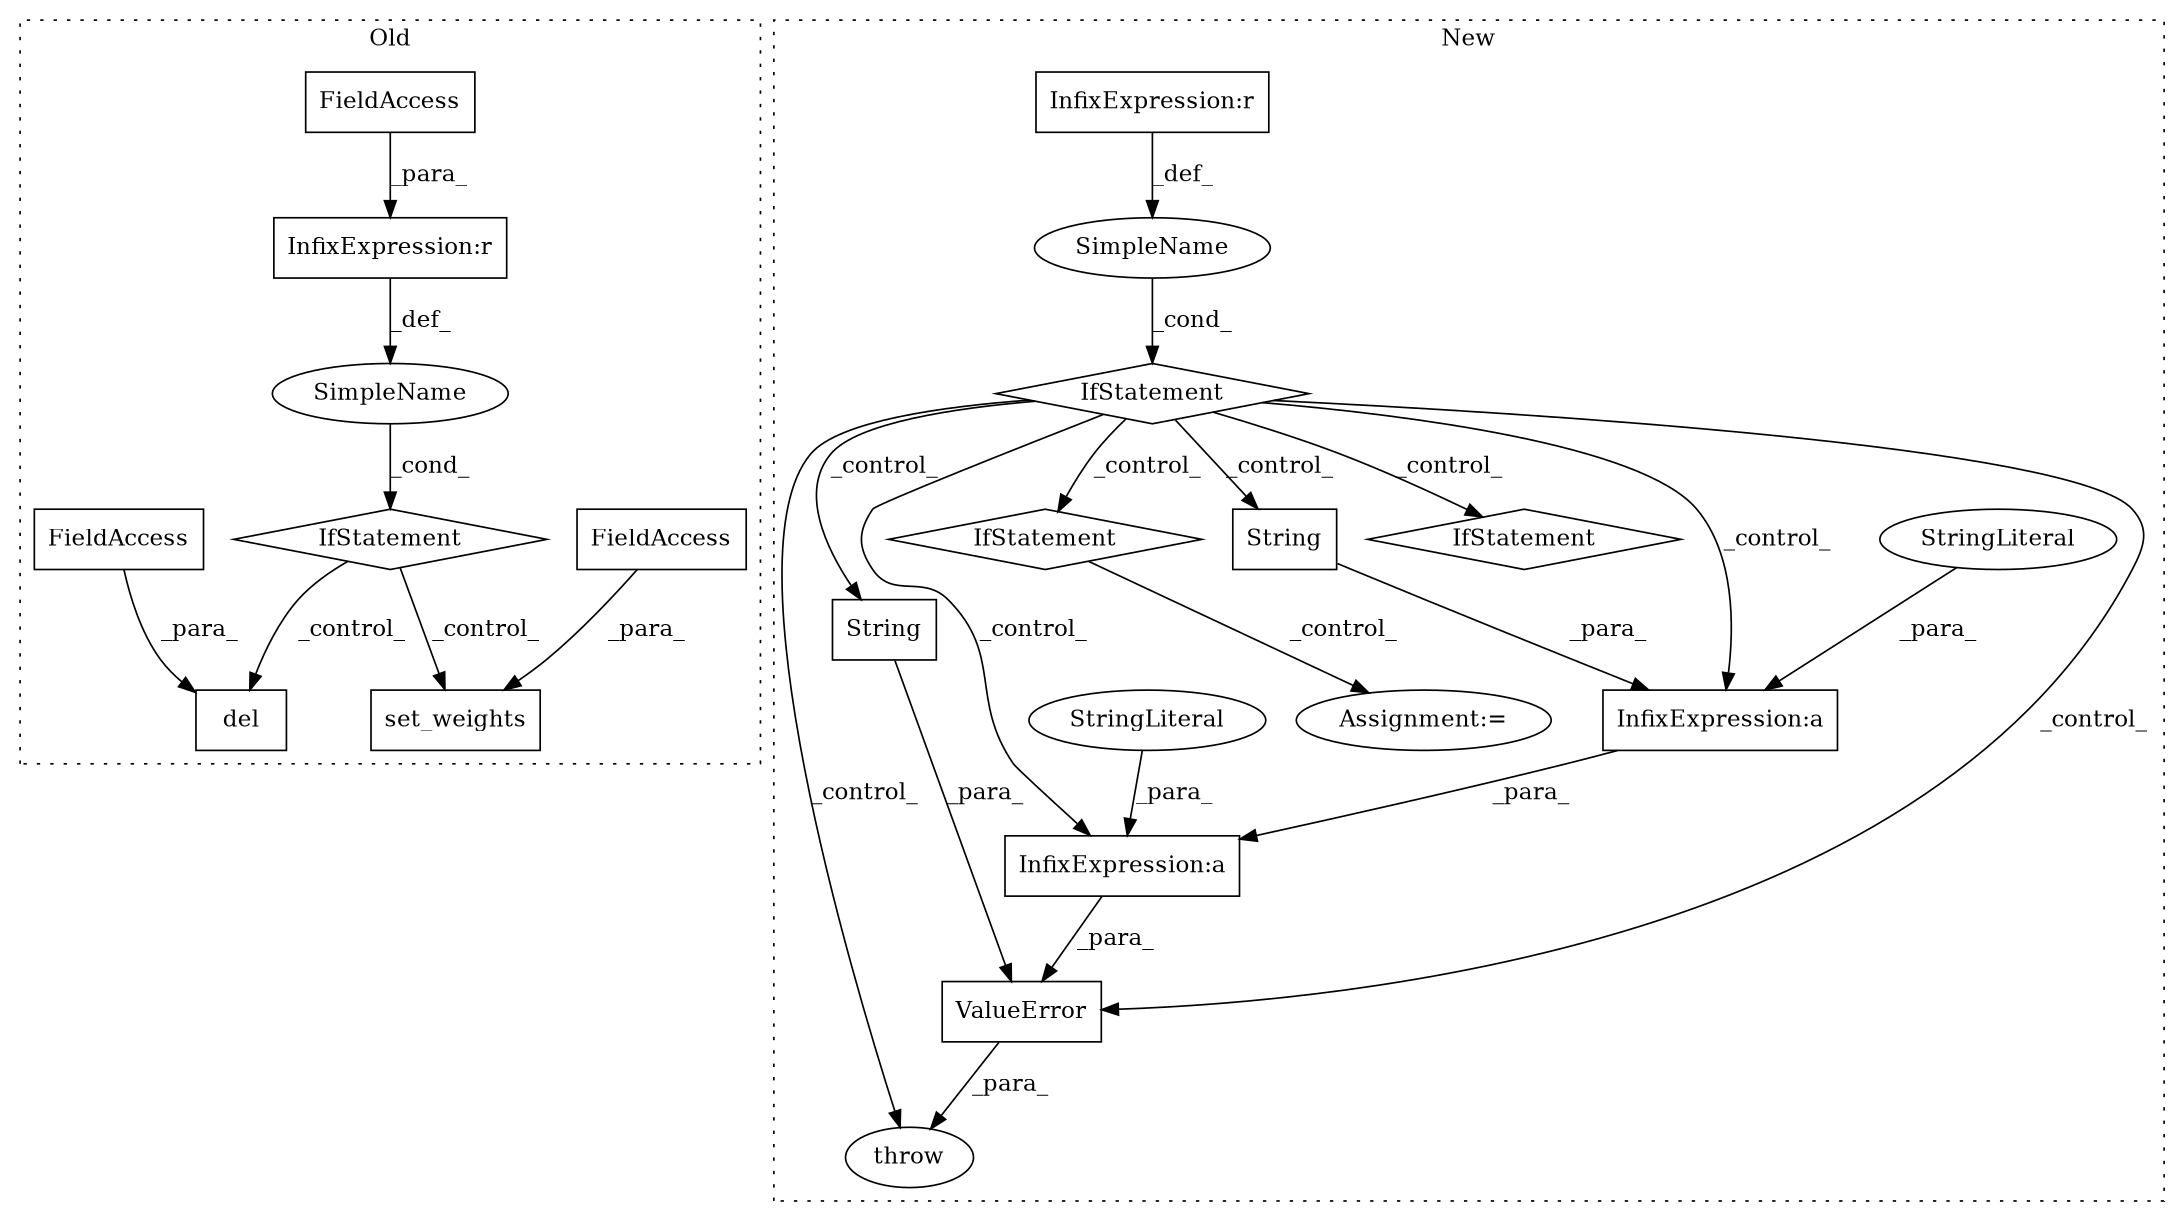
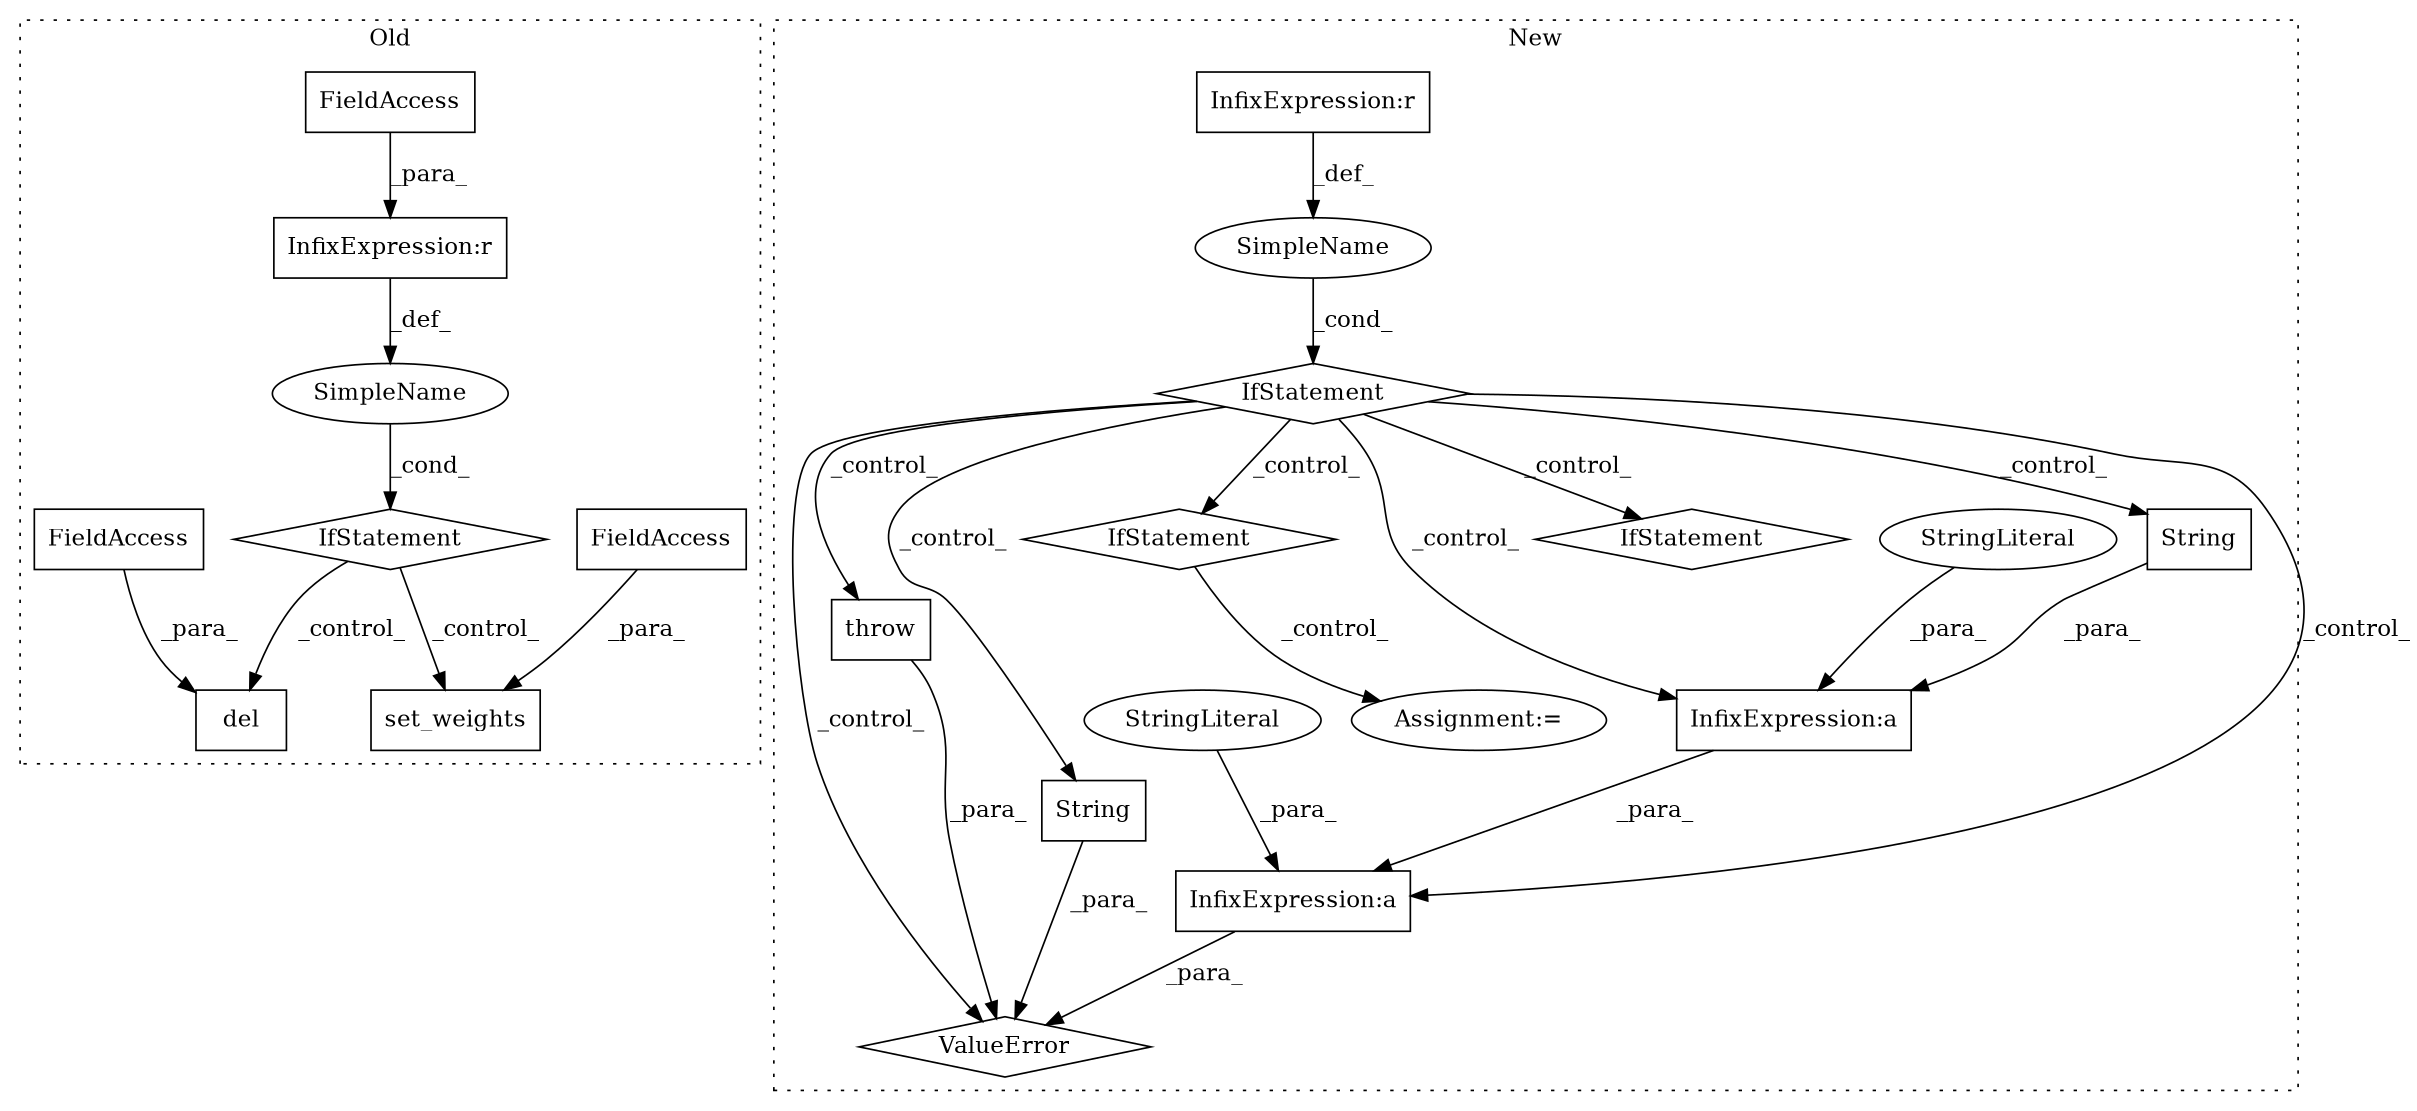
(1022, 1012) -> (1005, 1047)
(970, 1079) -> (948, 830)
(910, 1157) -> (881, 630)
